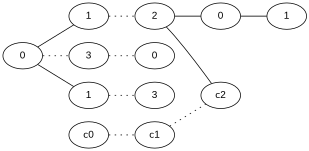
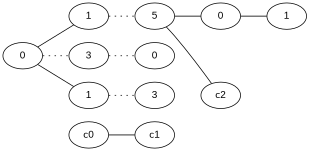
(155, 16) -> (155, 16)
(188, 115) -> none
(122, 135) -> (122, 135)
